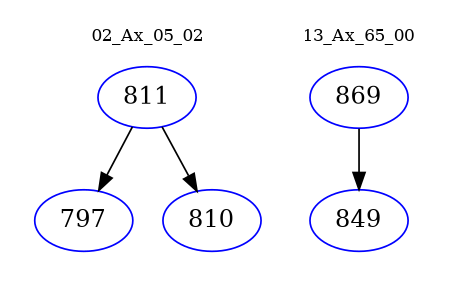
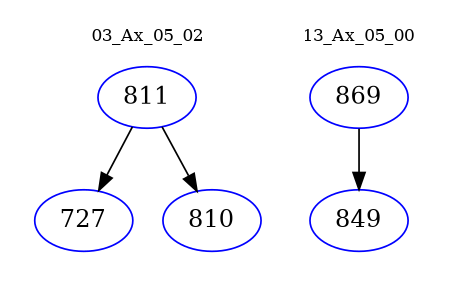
(148, 37) -> (148, 37)
(359, 37) -> (359, 37)
(84, 221) -> (84, 221)
